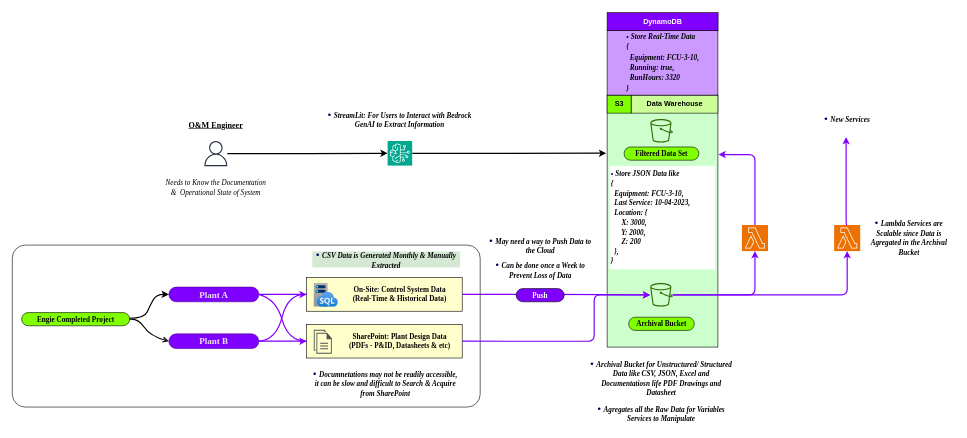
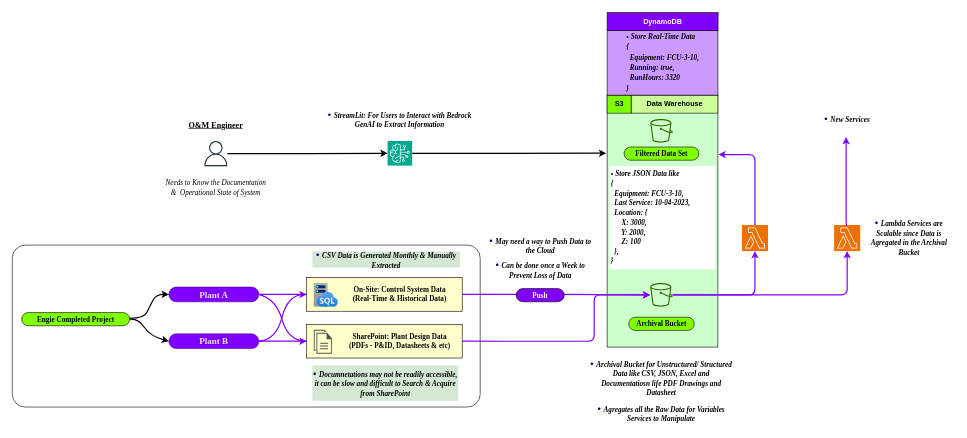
(663, 218) -> (663, 218)
(163, 340) -> (161, 339)
(385, 383) -> (385, 383)
